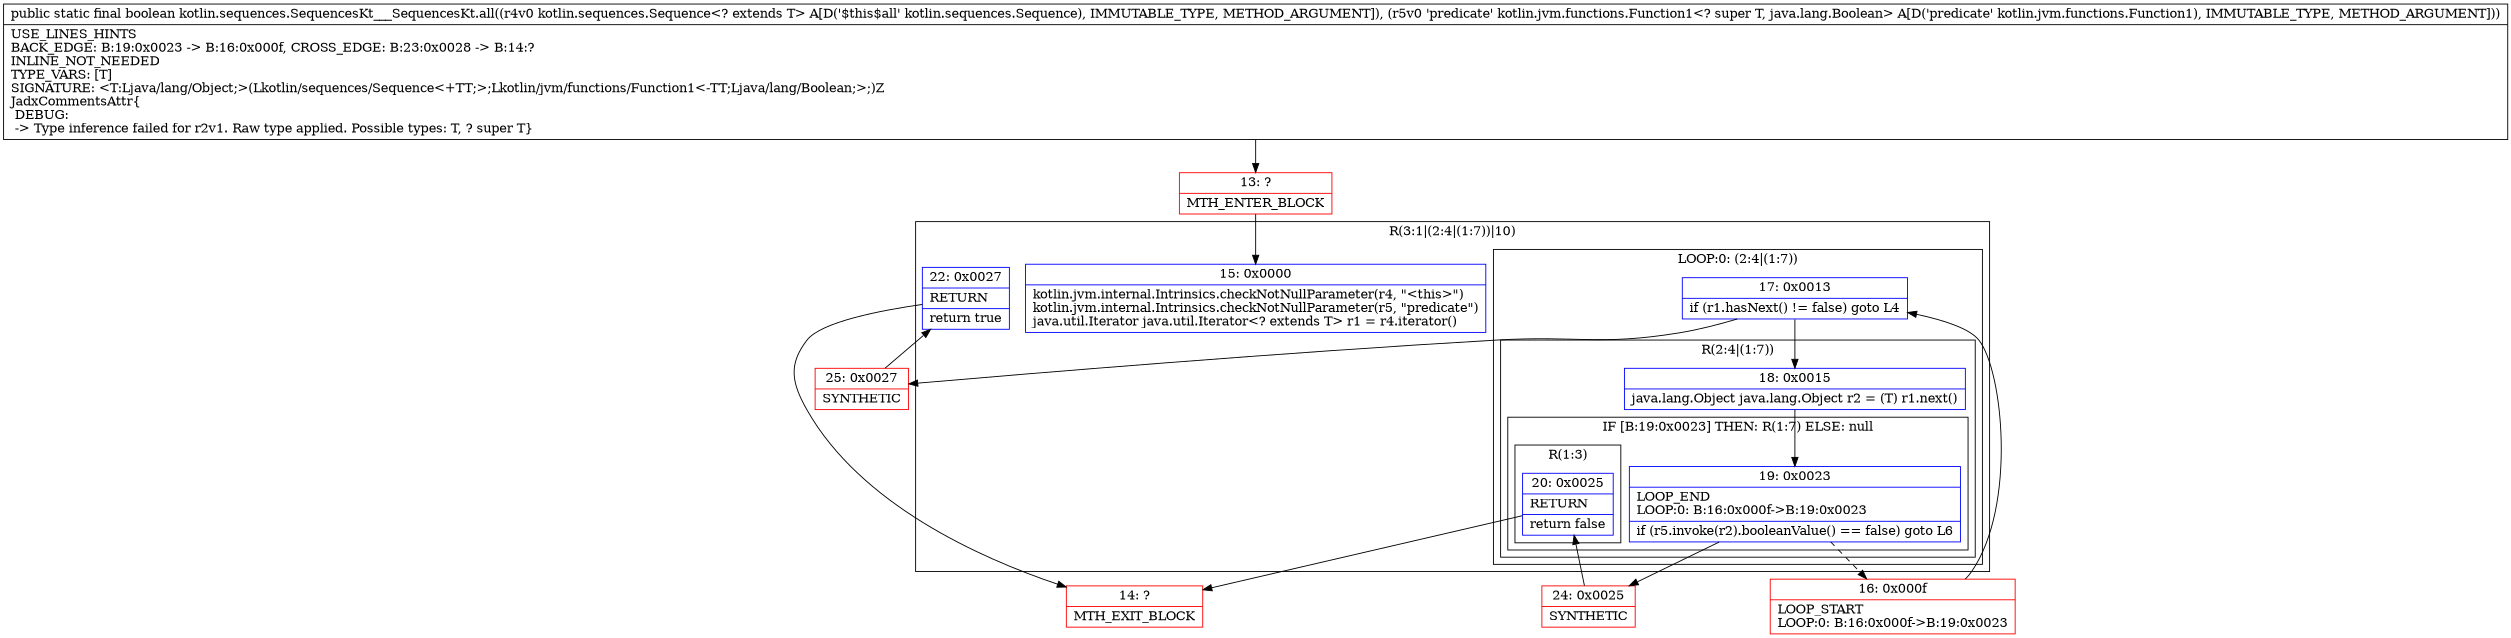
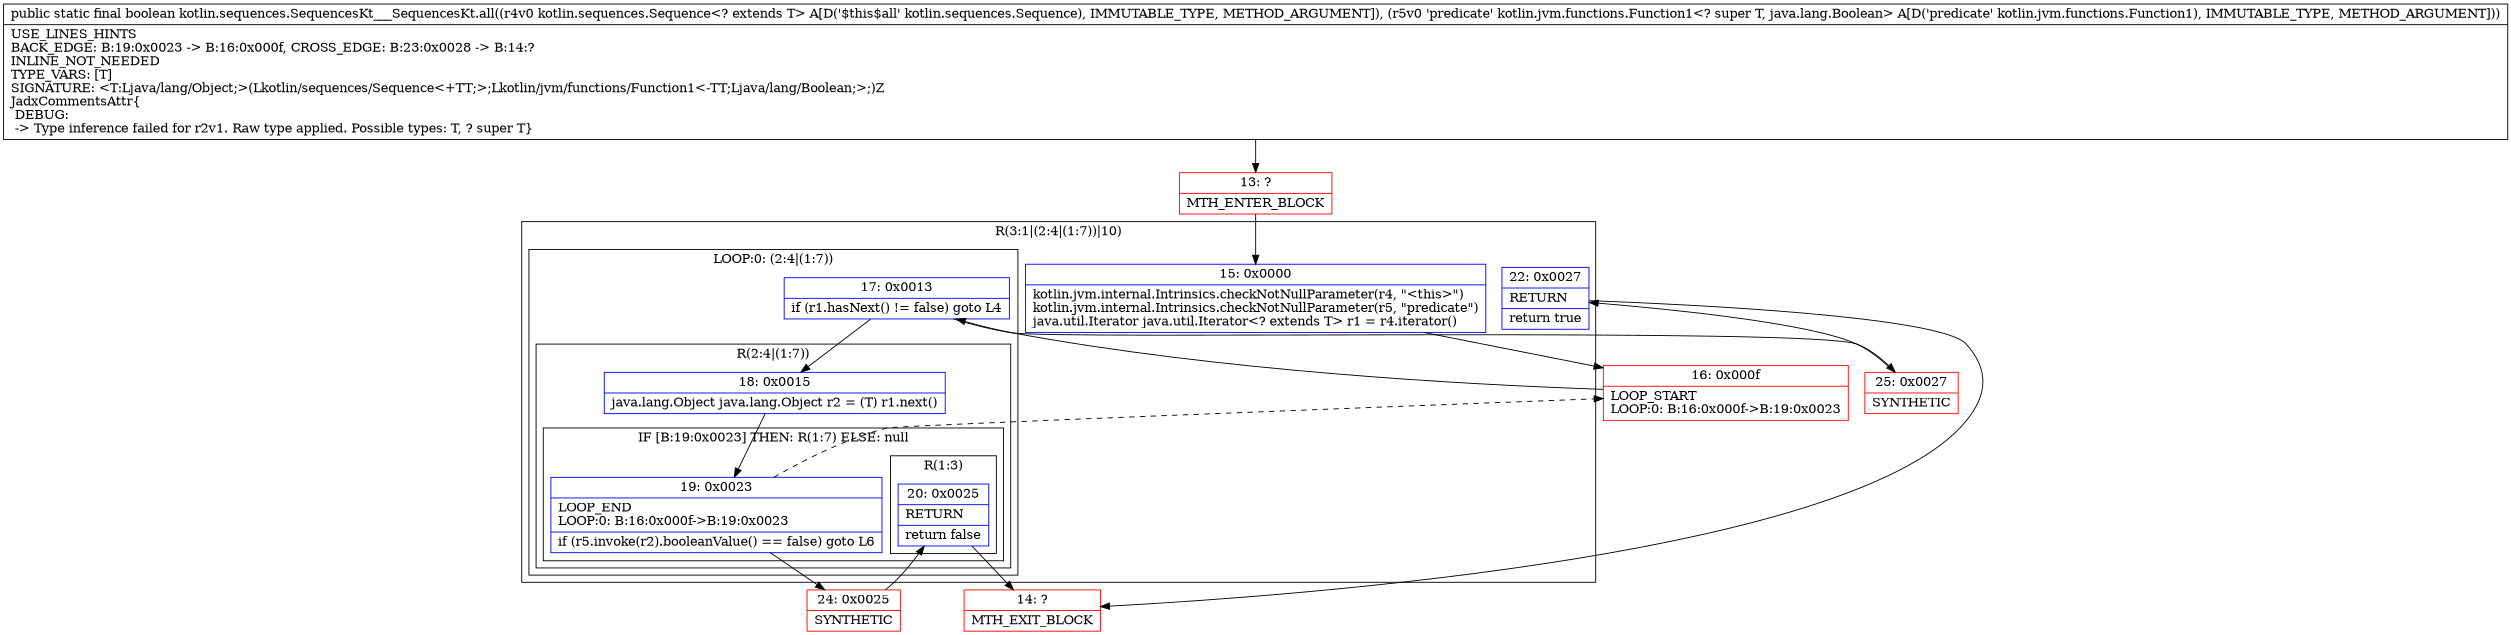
none -> (1509, 349)
